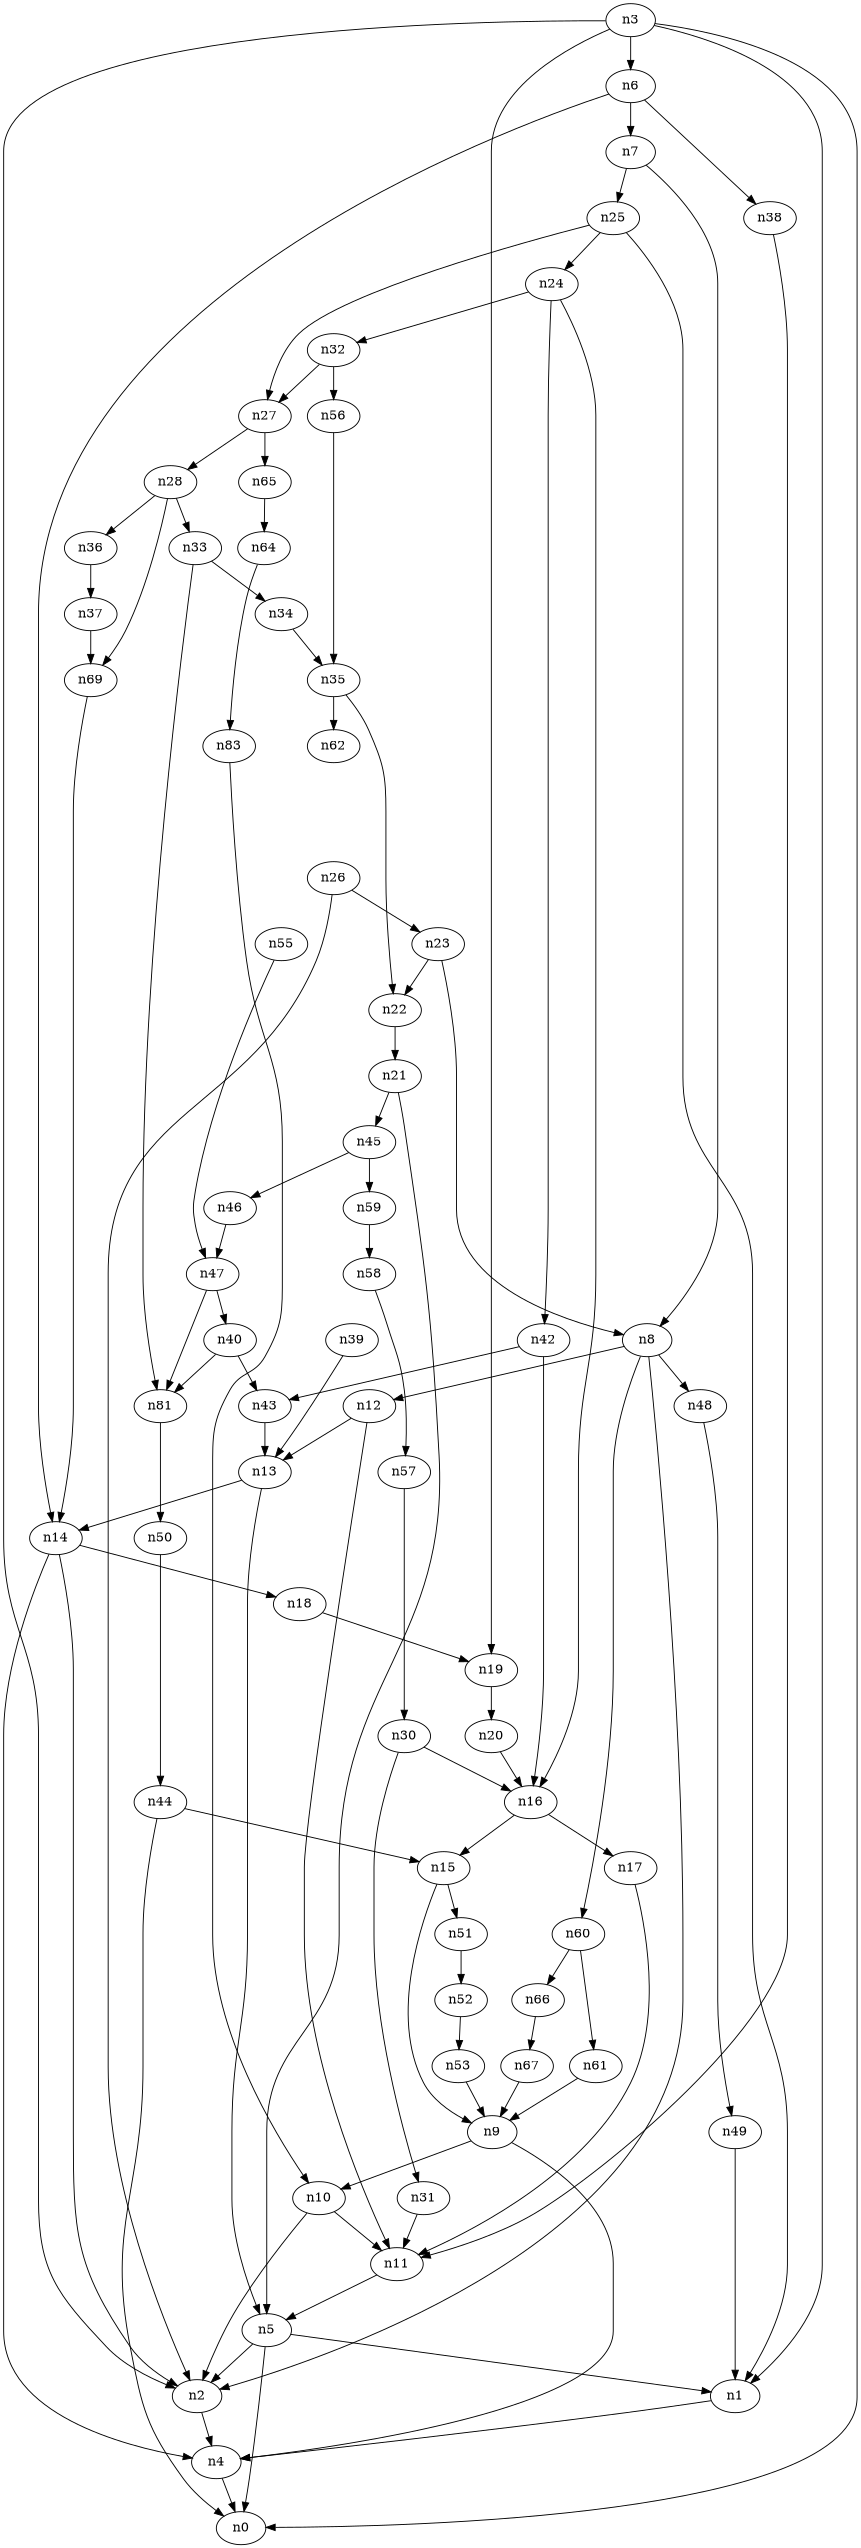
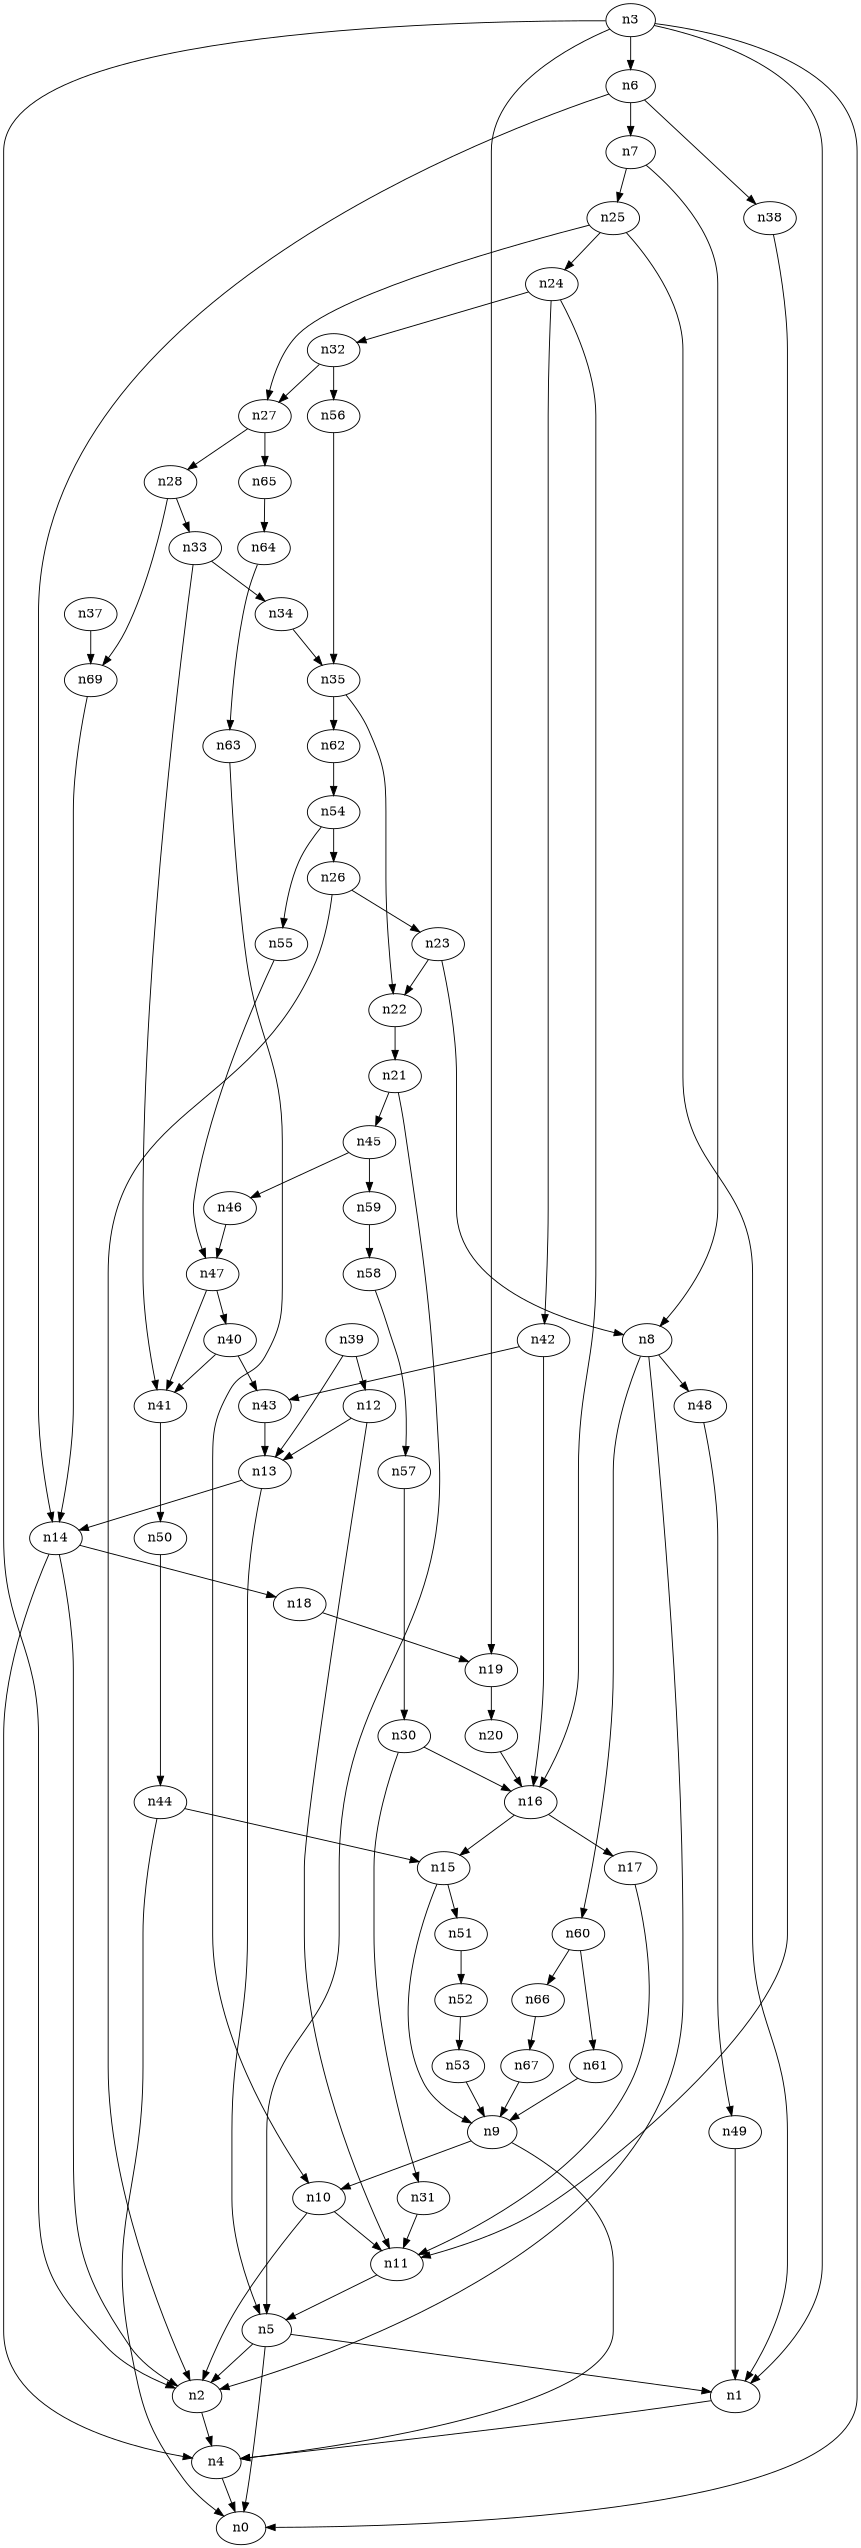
(91, 548) -> none
(229, 746) -> (229, 746)
none -> (334, 812)
(513, 1372) -> (359, 1369)
(160, 1406) -> (160, 1406)
